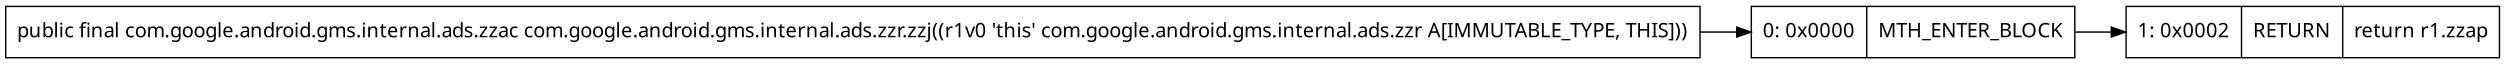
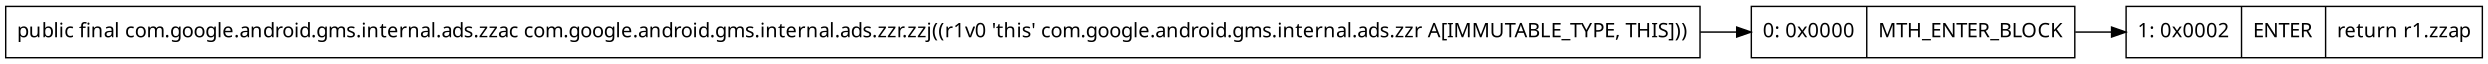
(2292, 31) -> (2284, 31)
